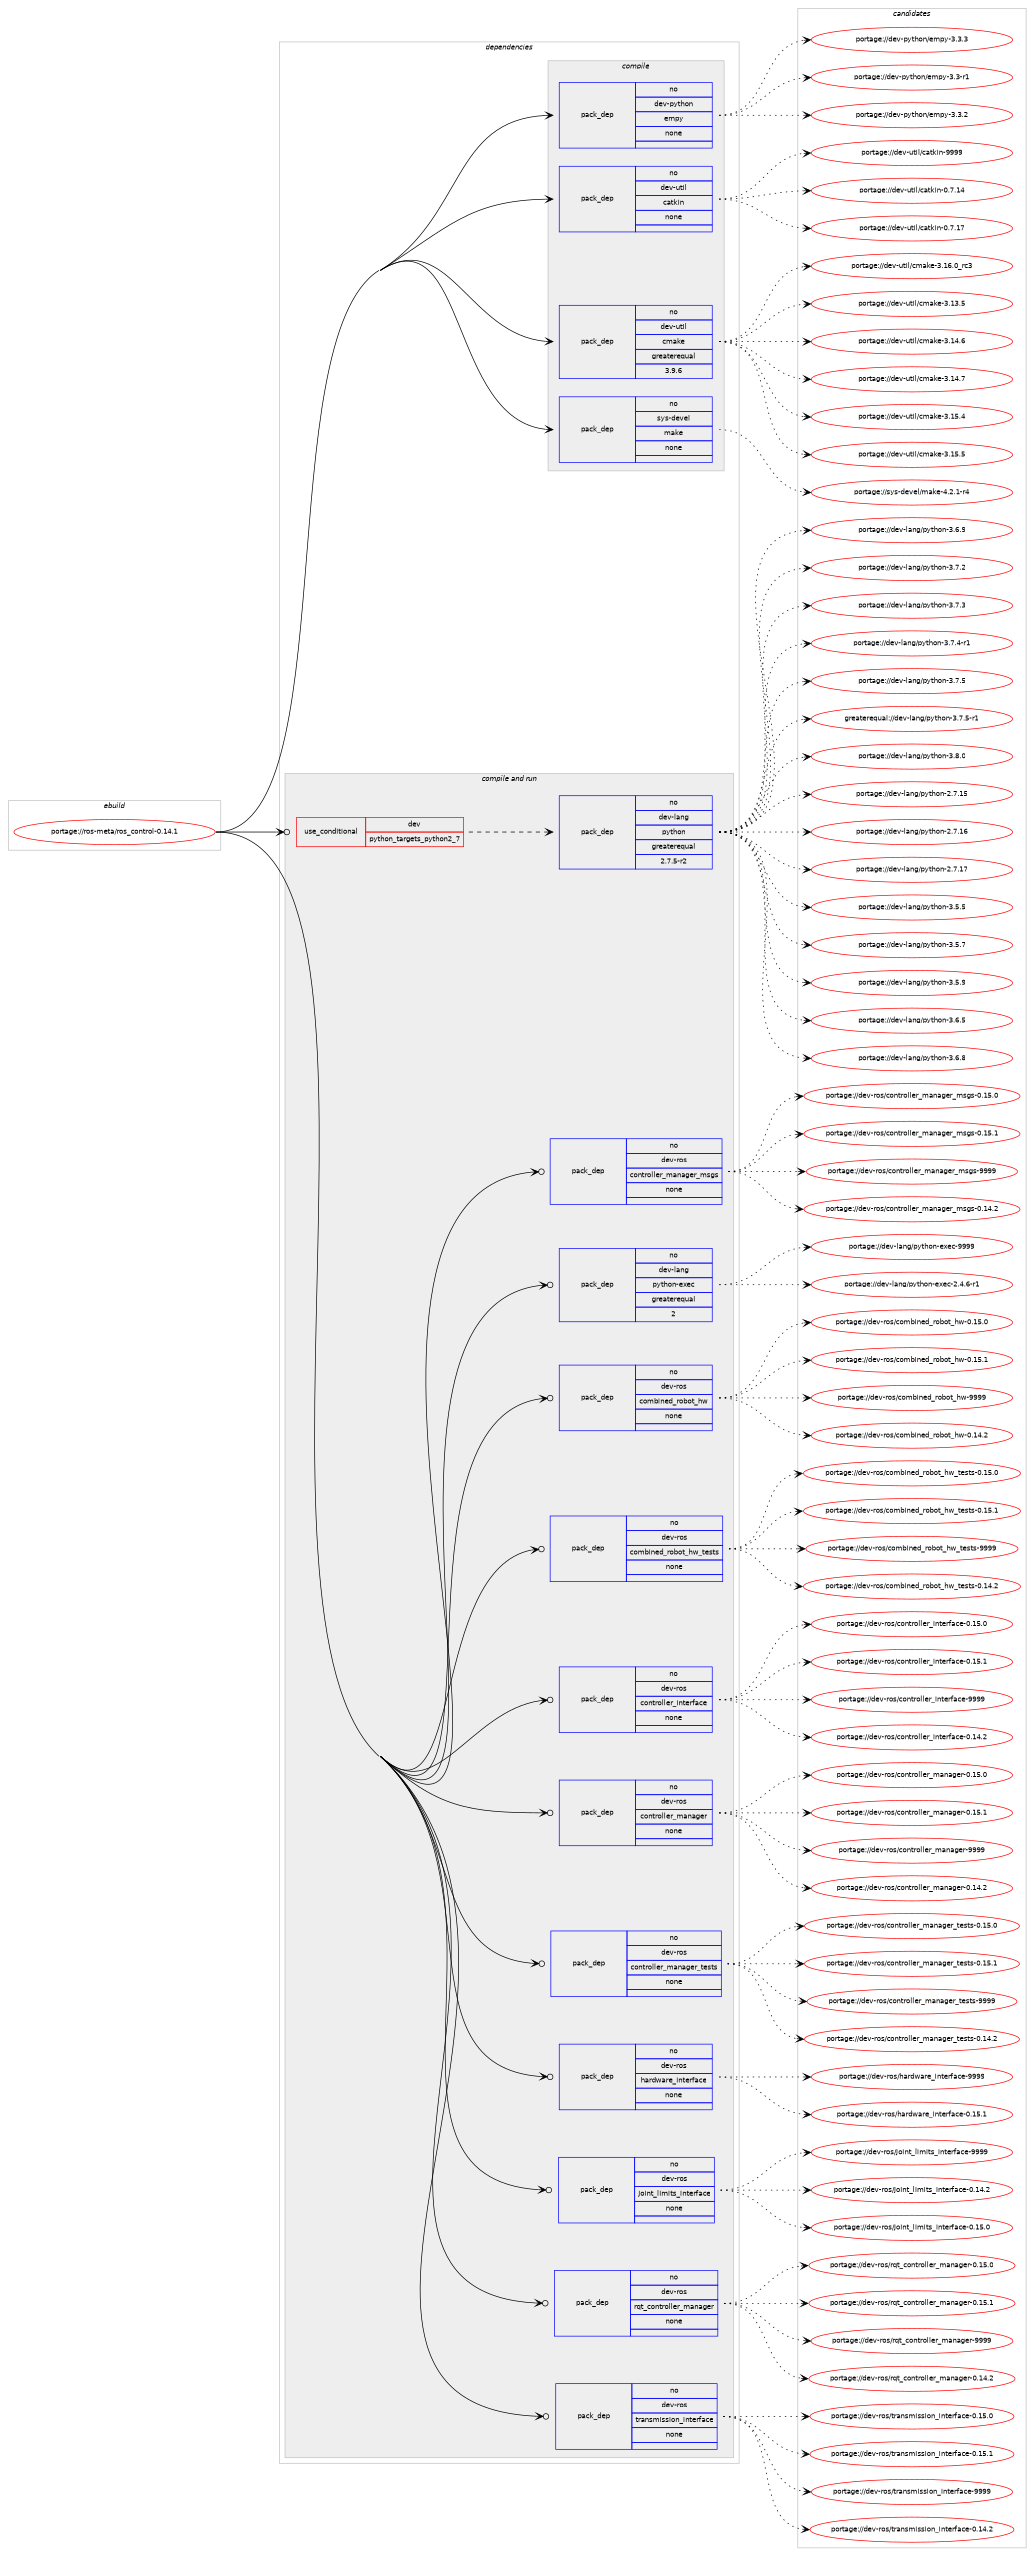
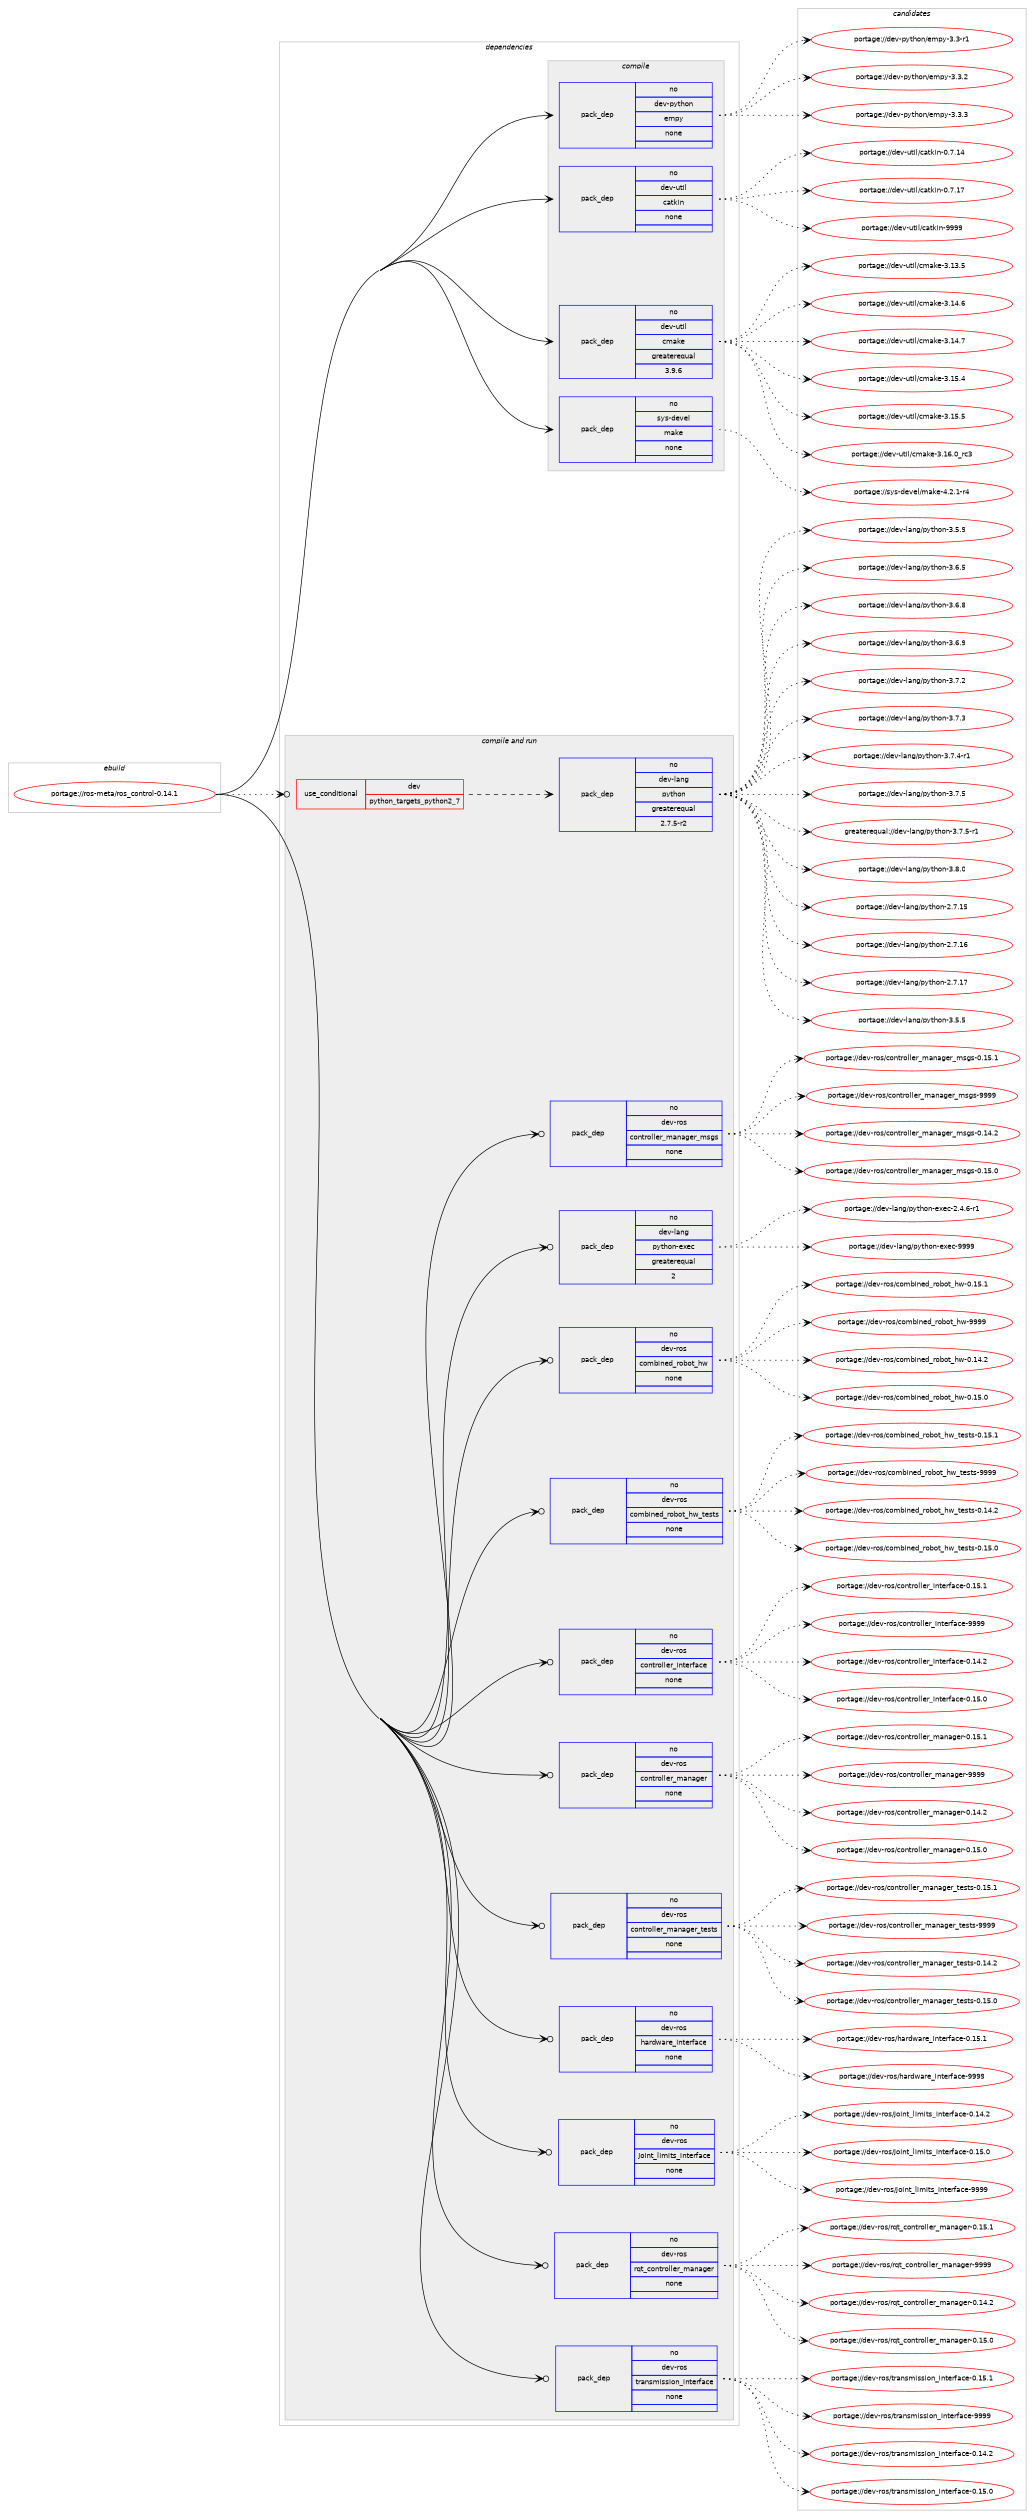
(246, 832) -> (246, 794)
(912, 945) -> none
